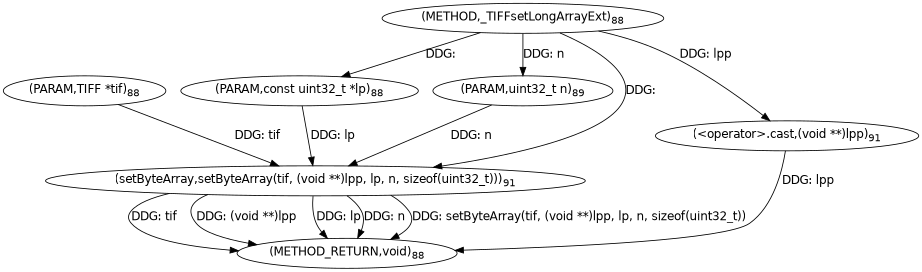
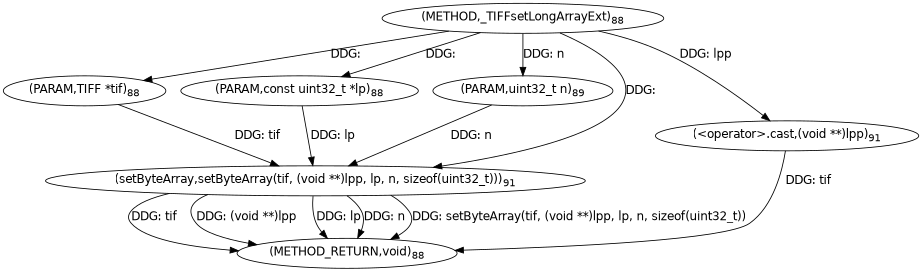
none -> (300, 55)
(808, 181) -> (808, 181)
